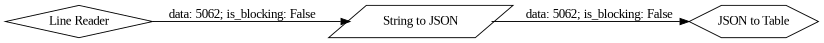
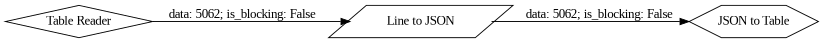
(79, 22) -> (79, 22)
(421, 22) -> (421, 22)
